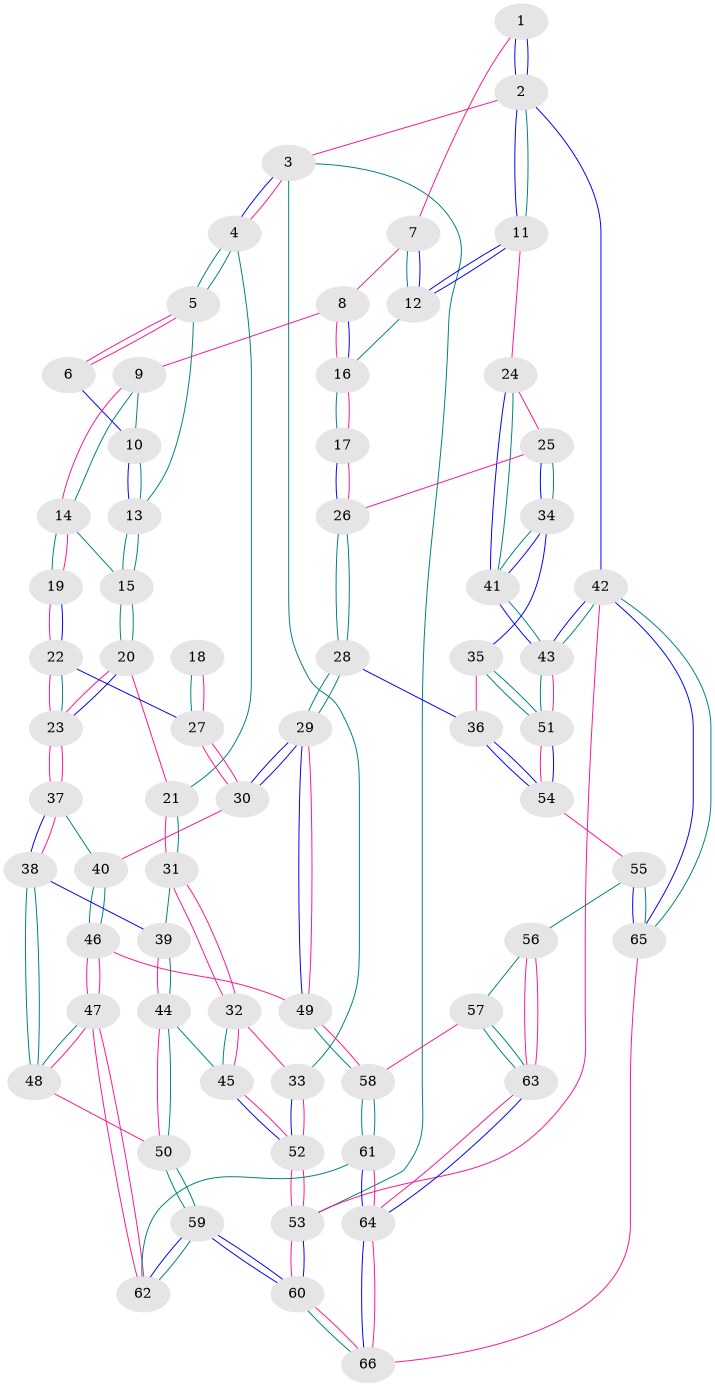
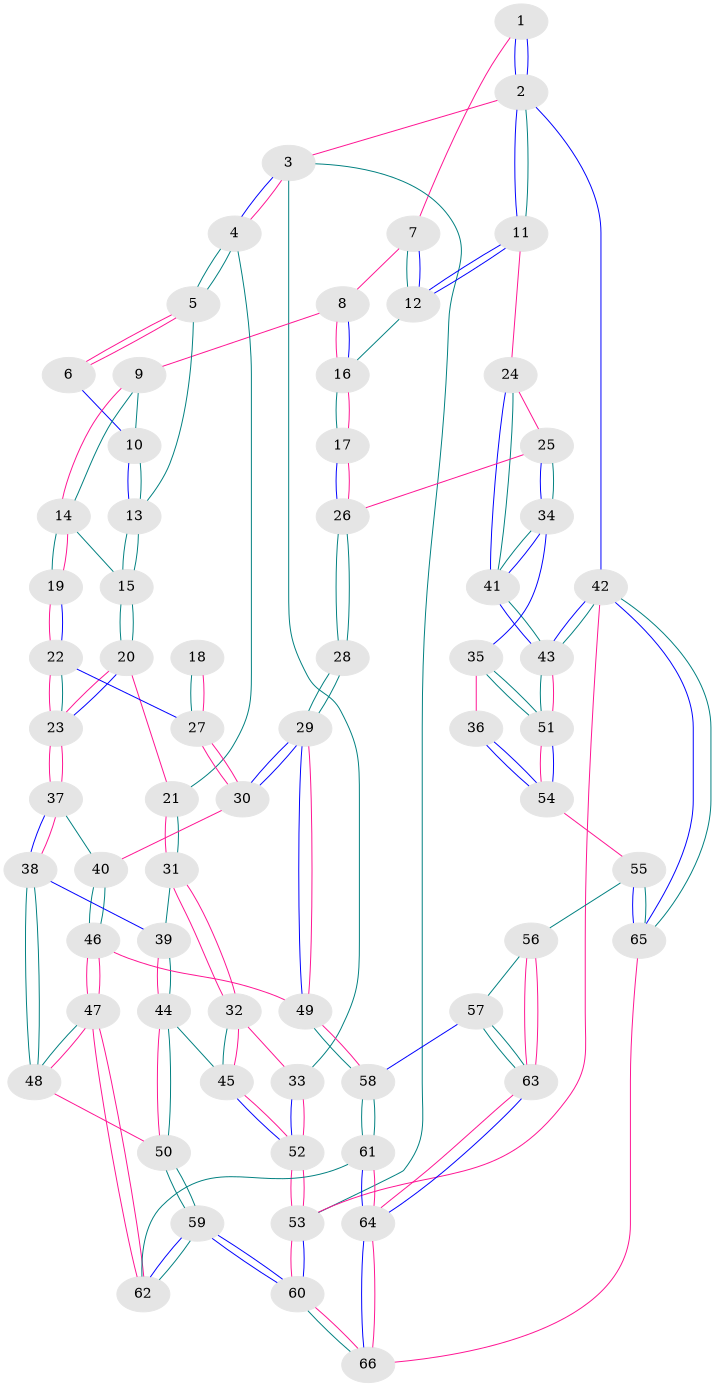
(409, 693) -> none
(429, 1042) -> (429, 1042)
